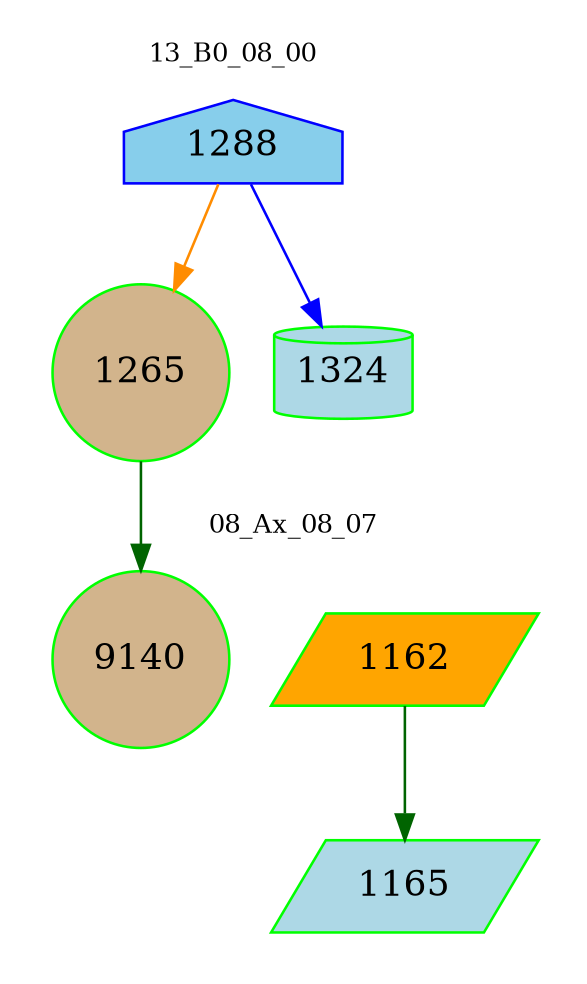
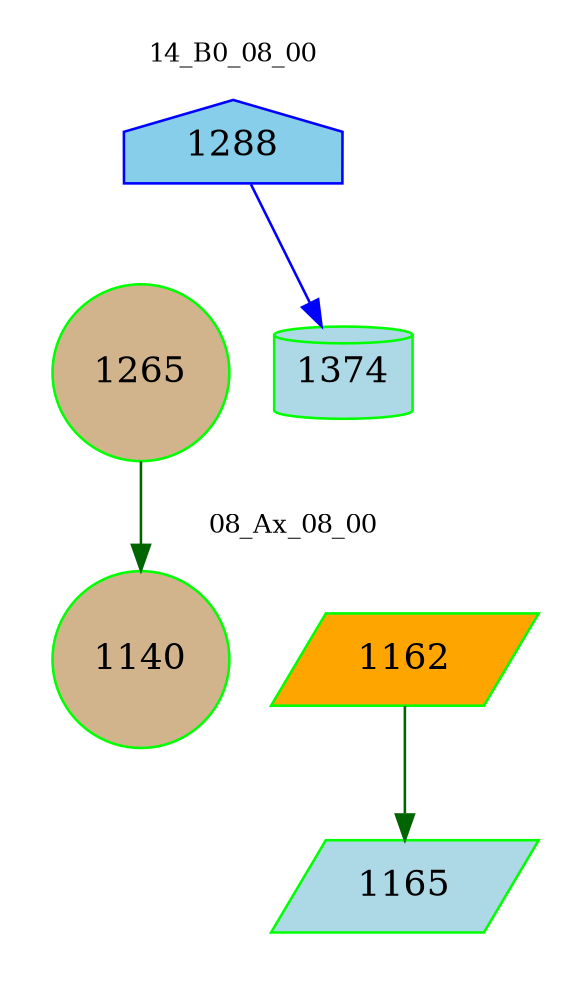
(233, 55) -> (233, 55)
(201, 225) -> none
(343, 373) -> (343, 373)
(293, 526) -> (293, 526)
(141, 660) -> (141, 660)
